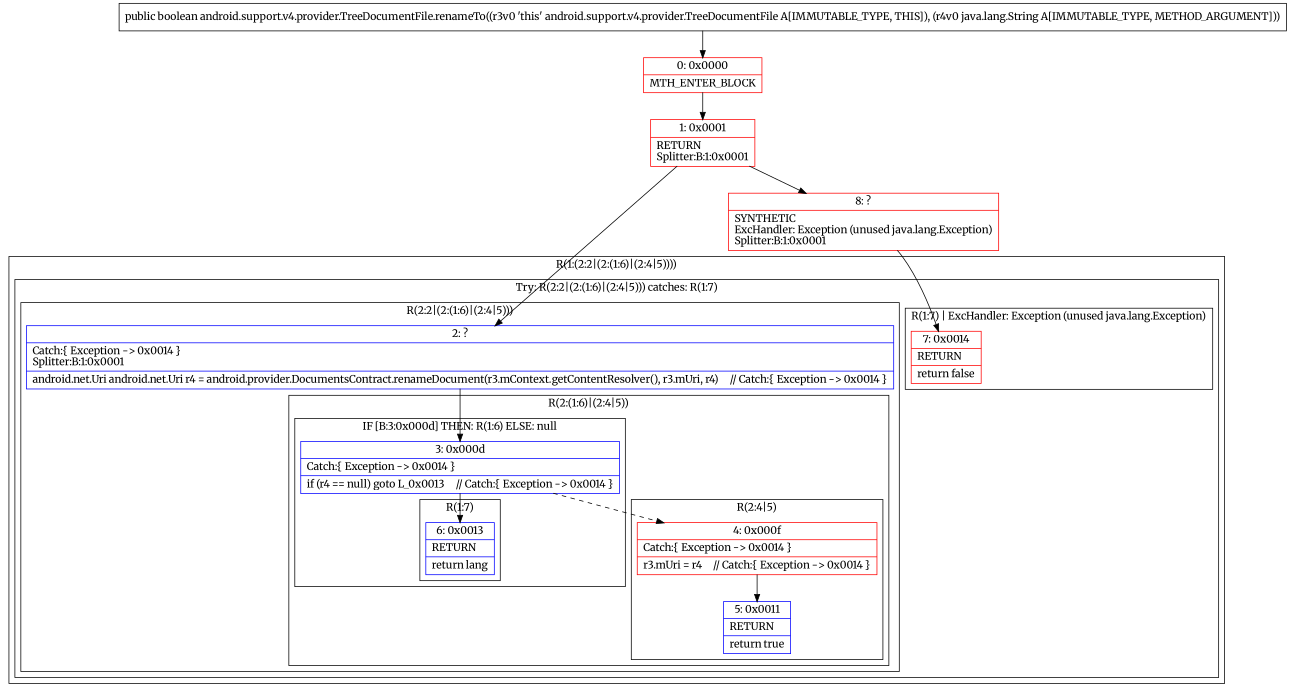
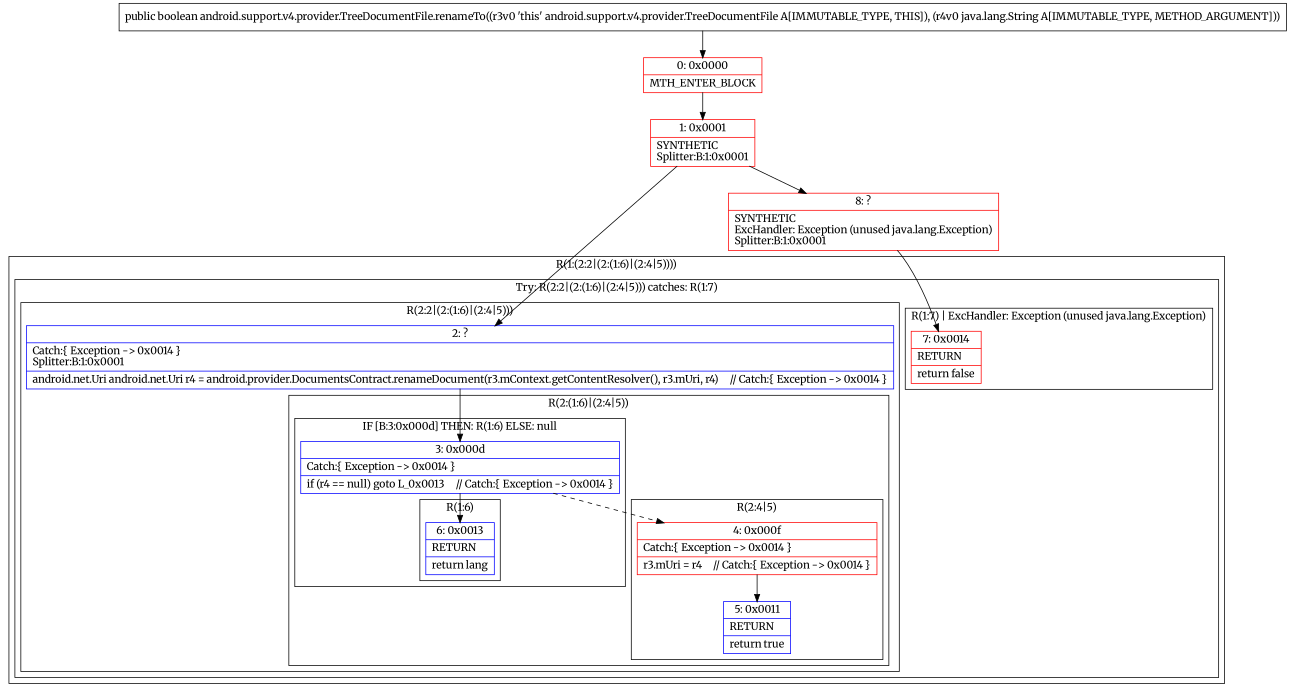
(679, 146) -> (687, 146)
(460, 508) -> (460, 508)
